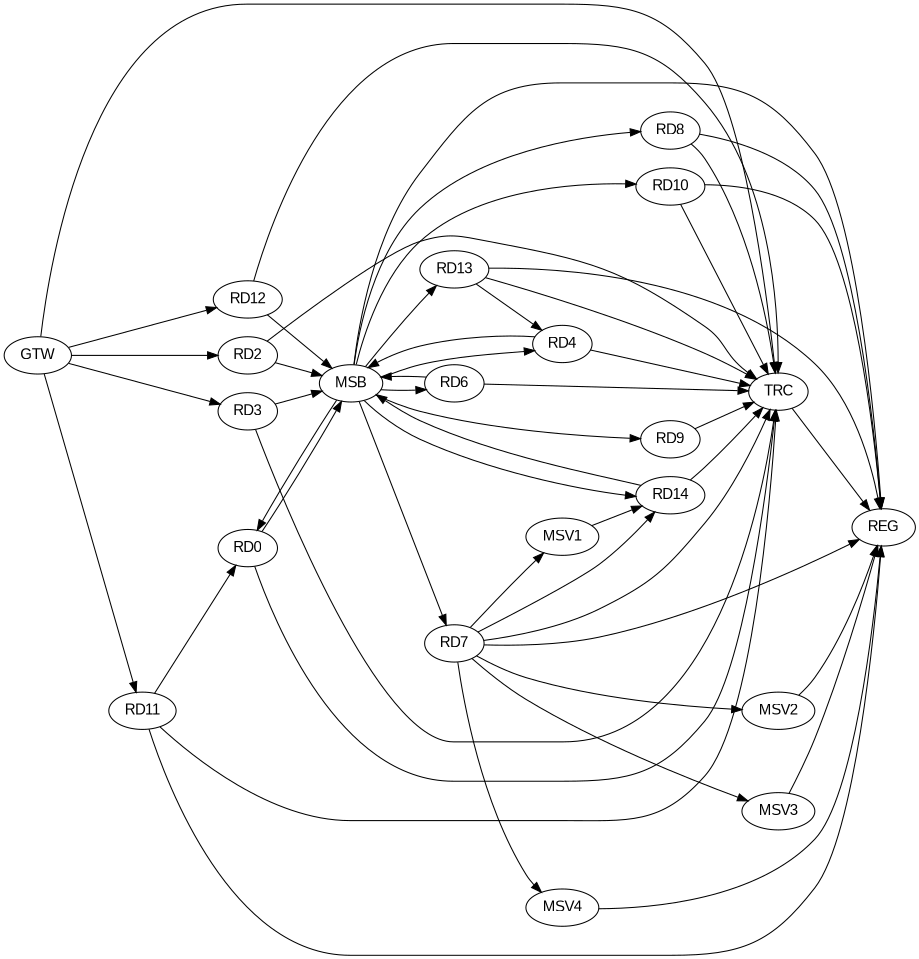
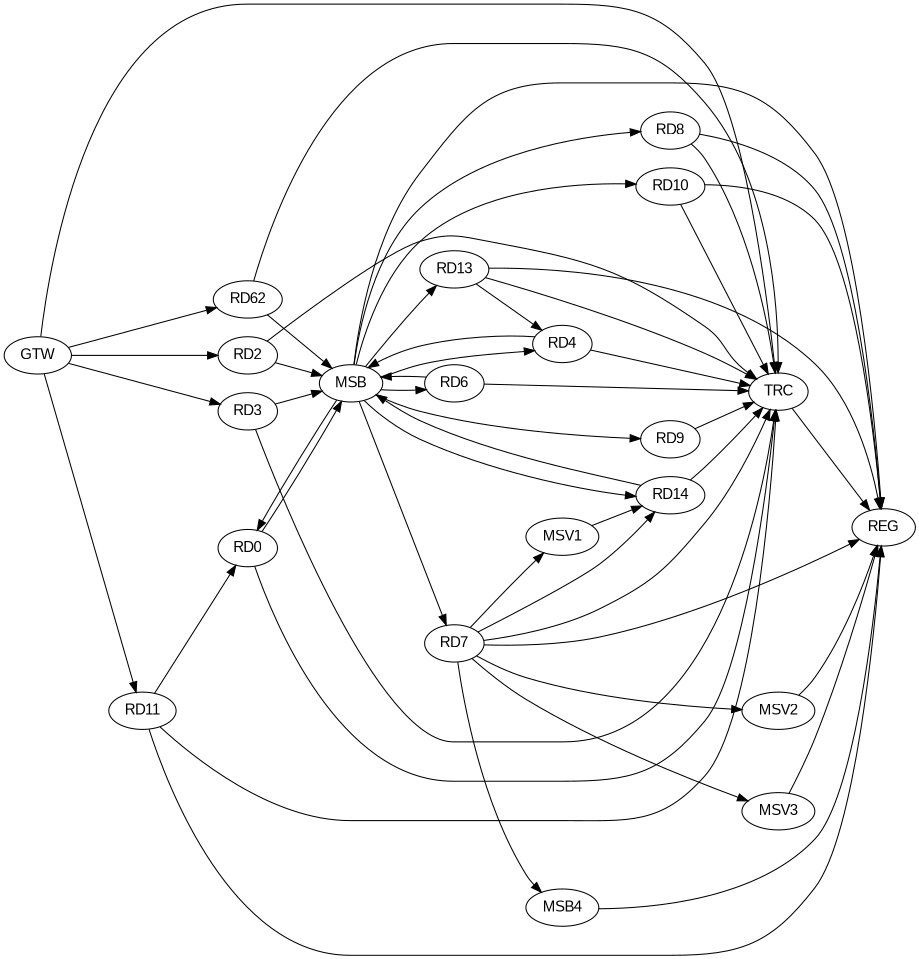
(248, 299) -> (248, 299)
(562, 908) -> (562, 908)
